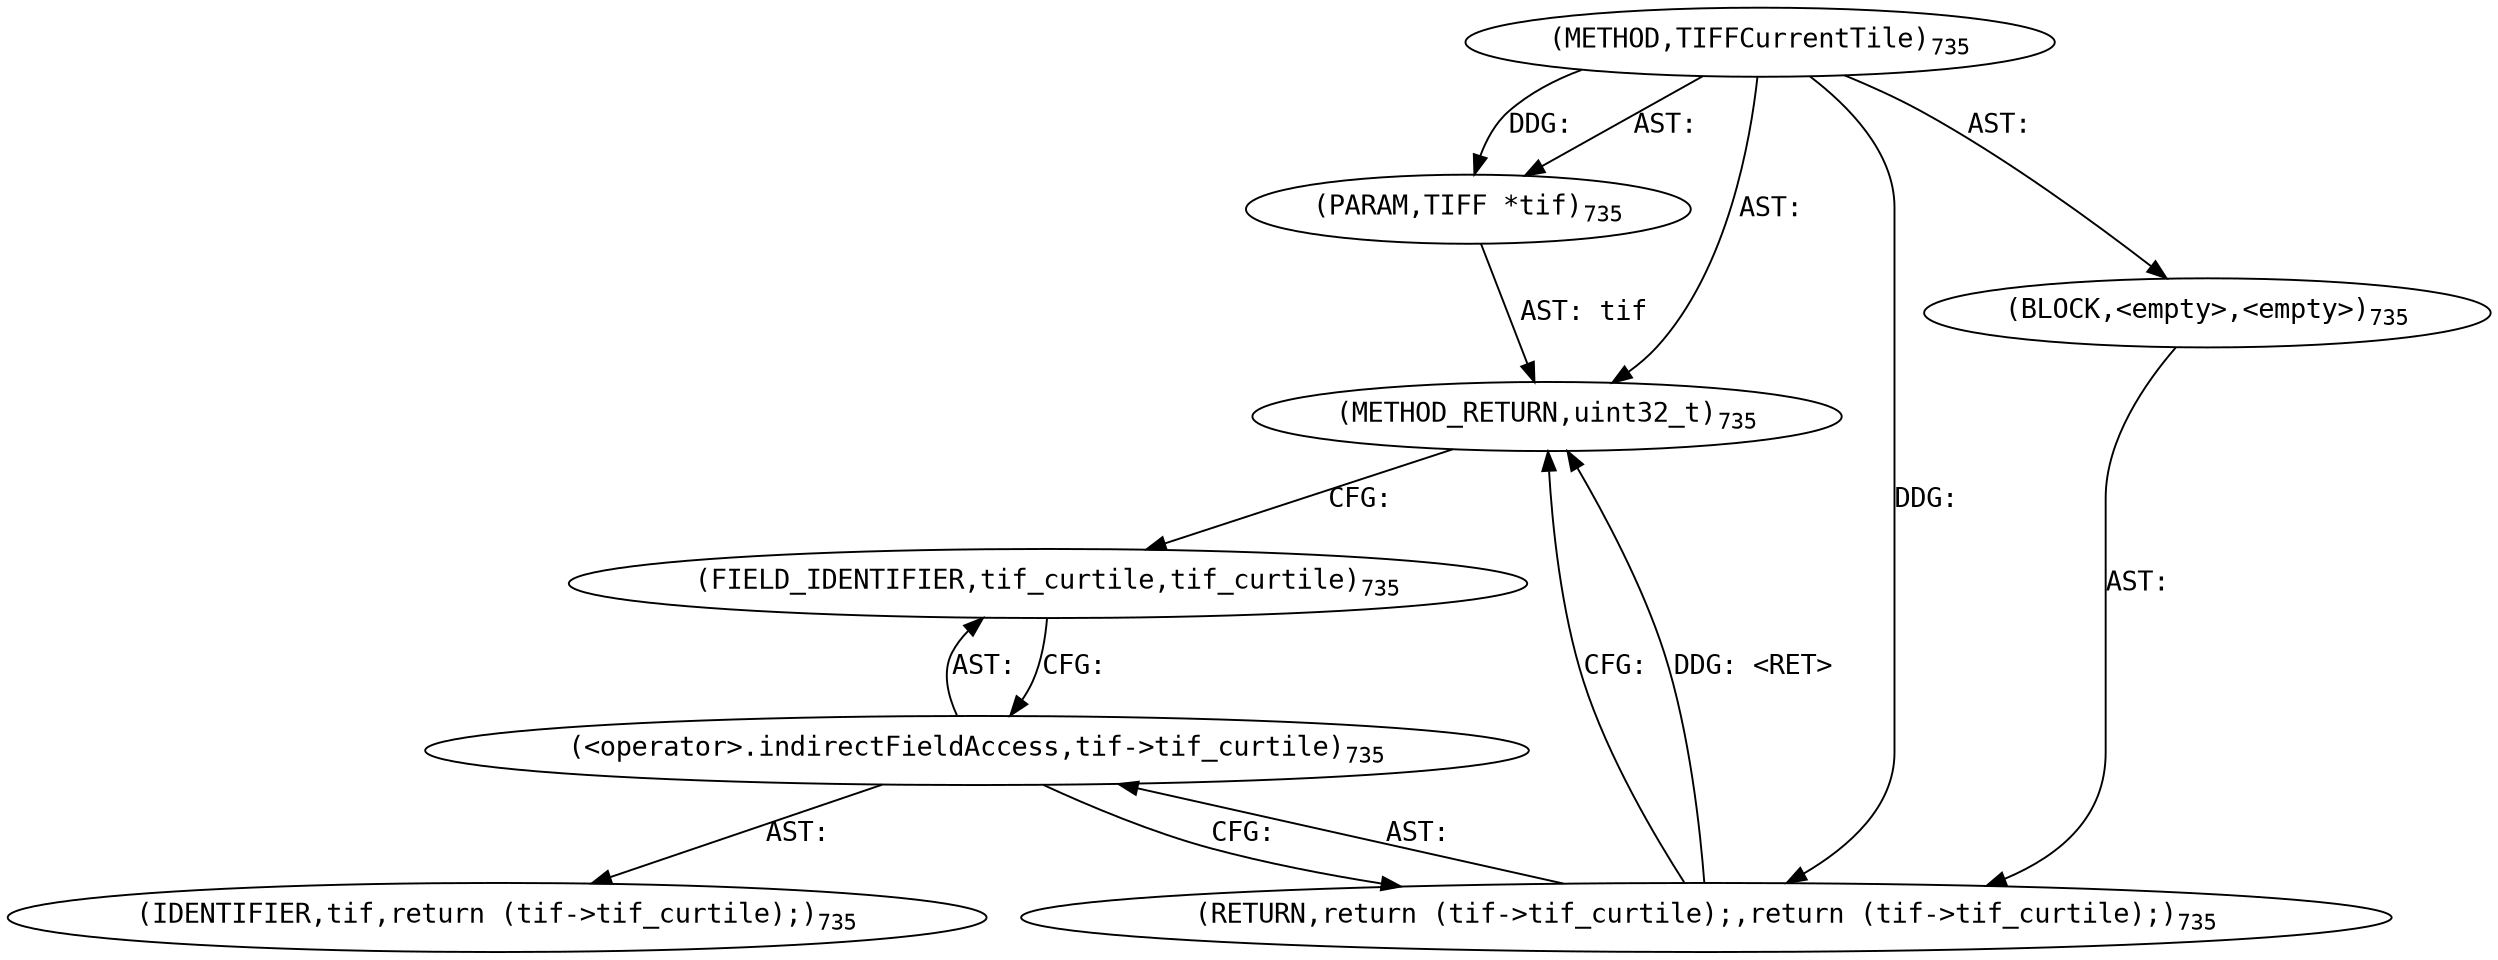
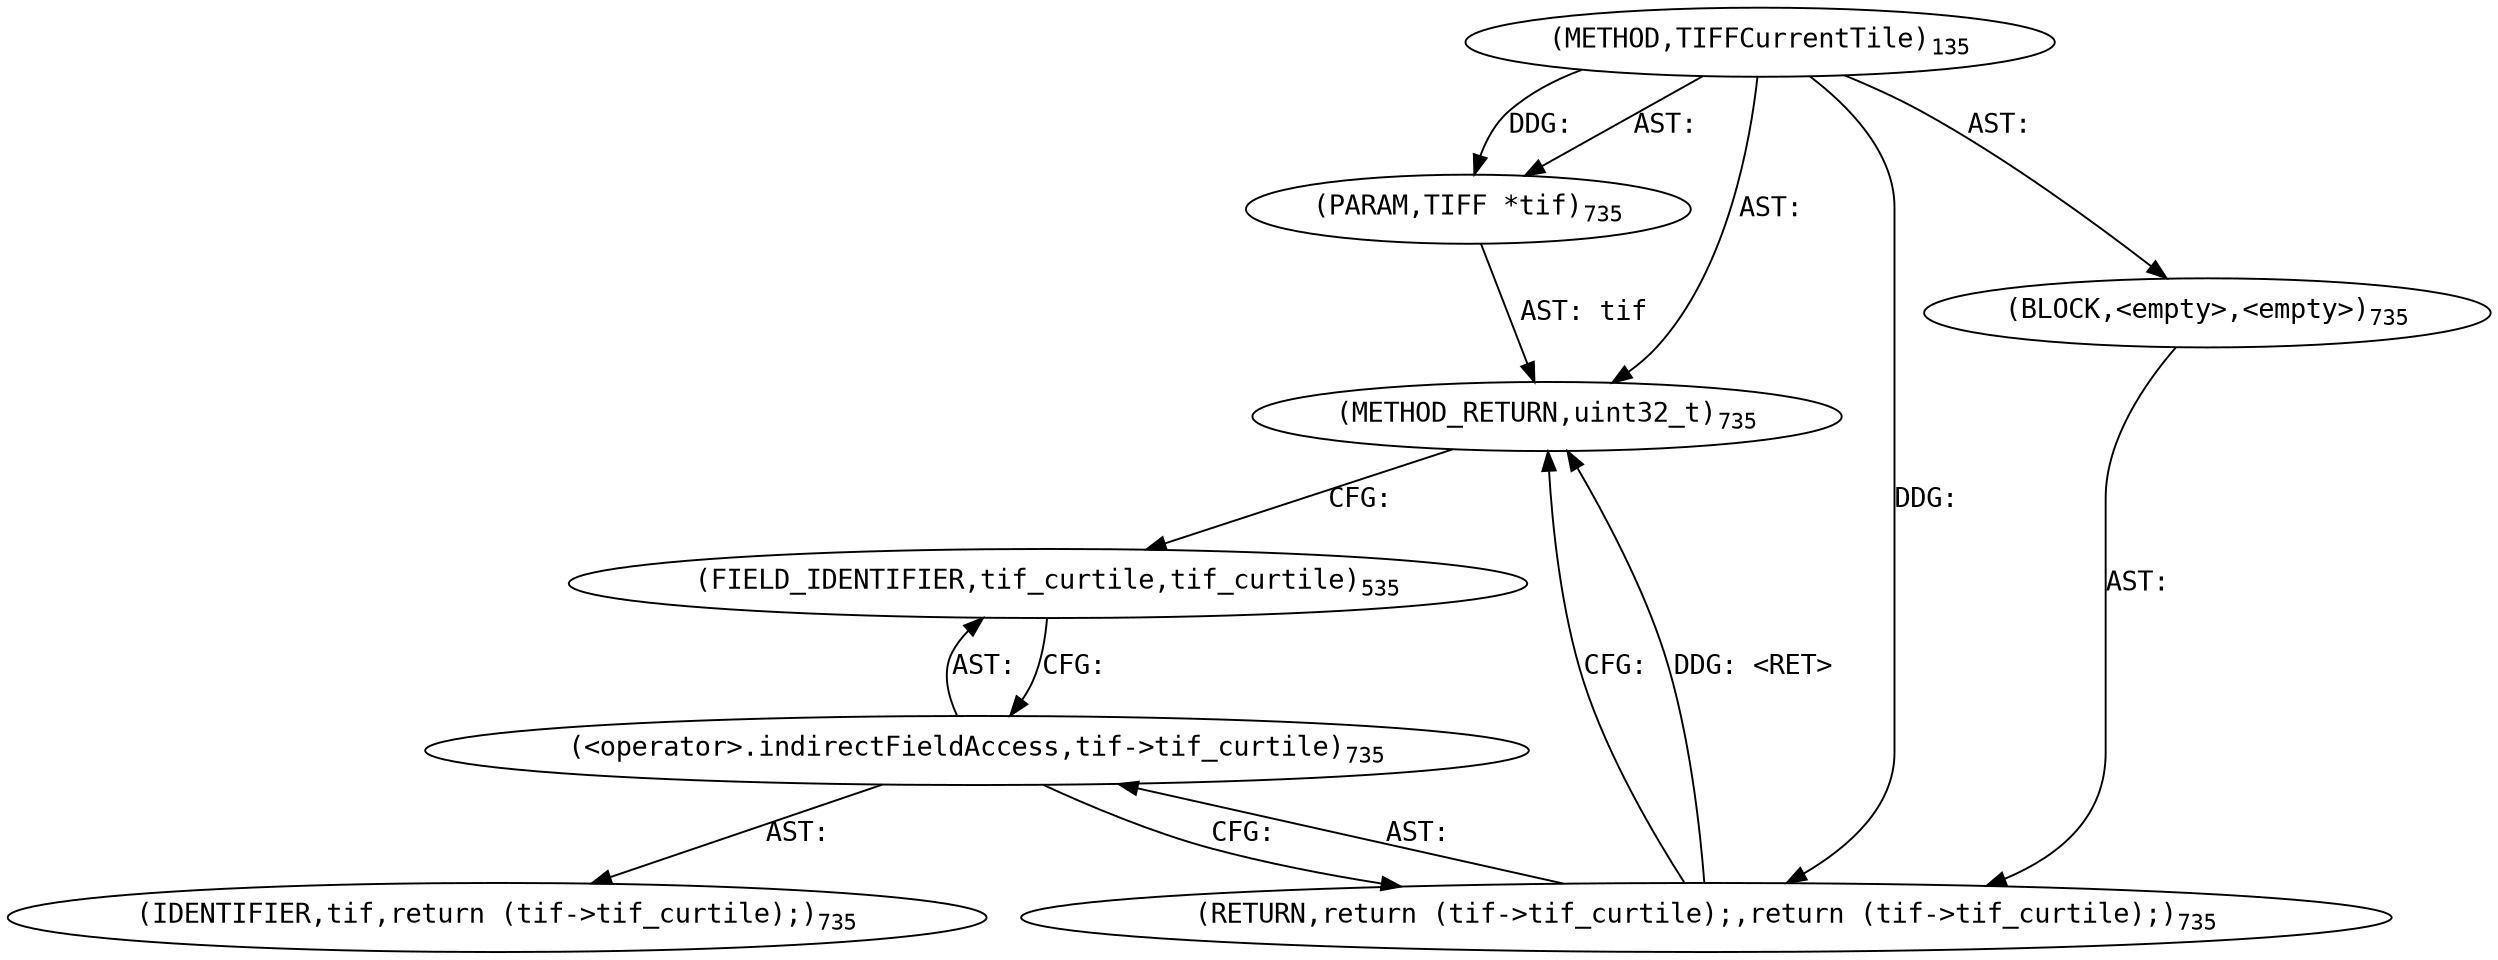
(1951, 39) -> (1951, 39)
(1381, 581) -> (1381, 581)
